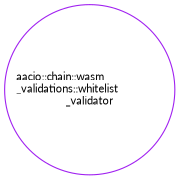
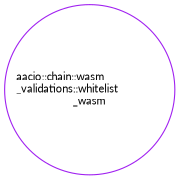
(90, 90) -> (90, 90)
